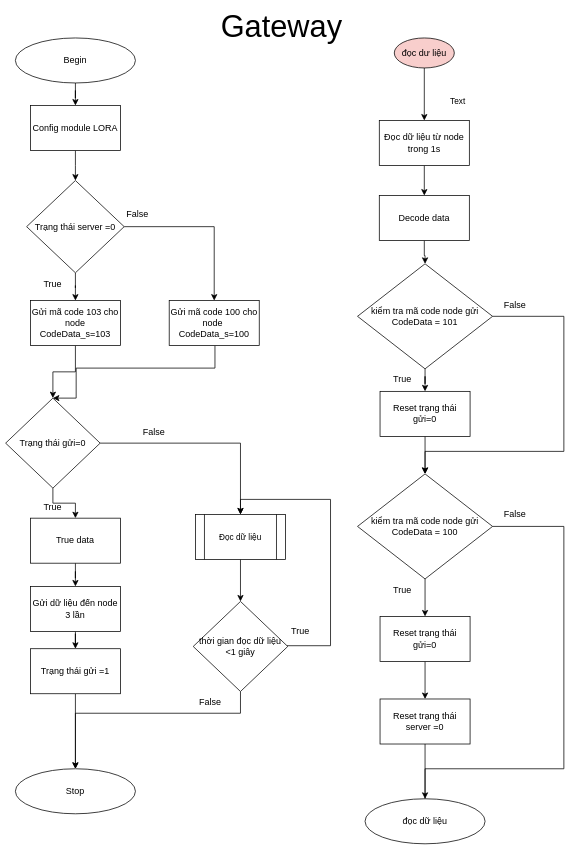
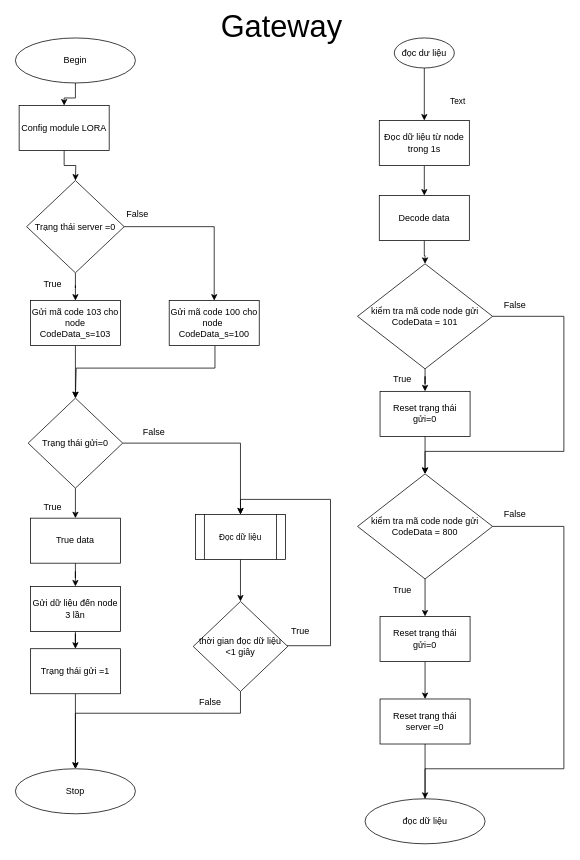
(424, 53) -> (424, 53)
(75, 128) -> (64, 128)
(53, 443) -> (75, 443)
(425, 526) -> (425, 526)
